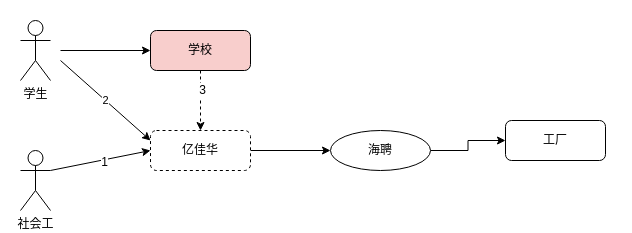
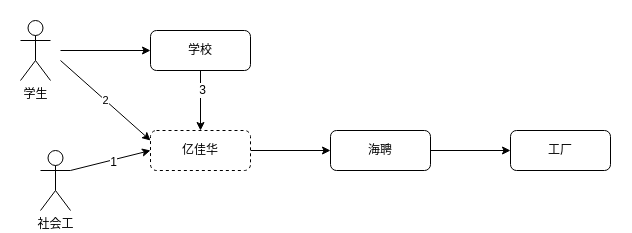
(201, 51) -> (201, 51)
(201, 110) -> (201, 110)
(556, 141) -> (561, 151)
(381, 151) -> (381, 151)
(36, 181) -> (56, 181)
